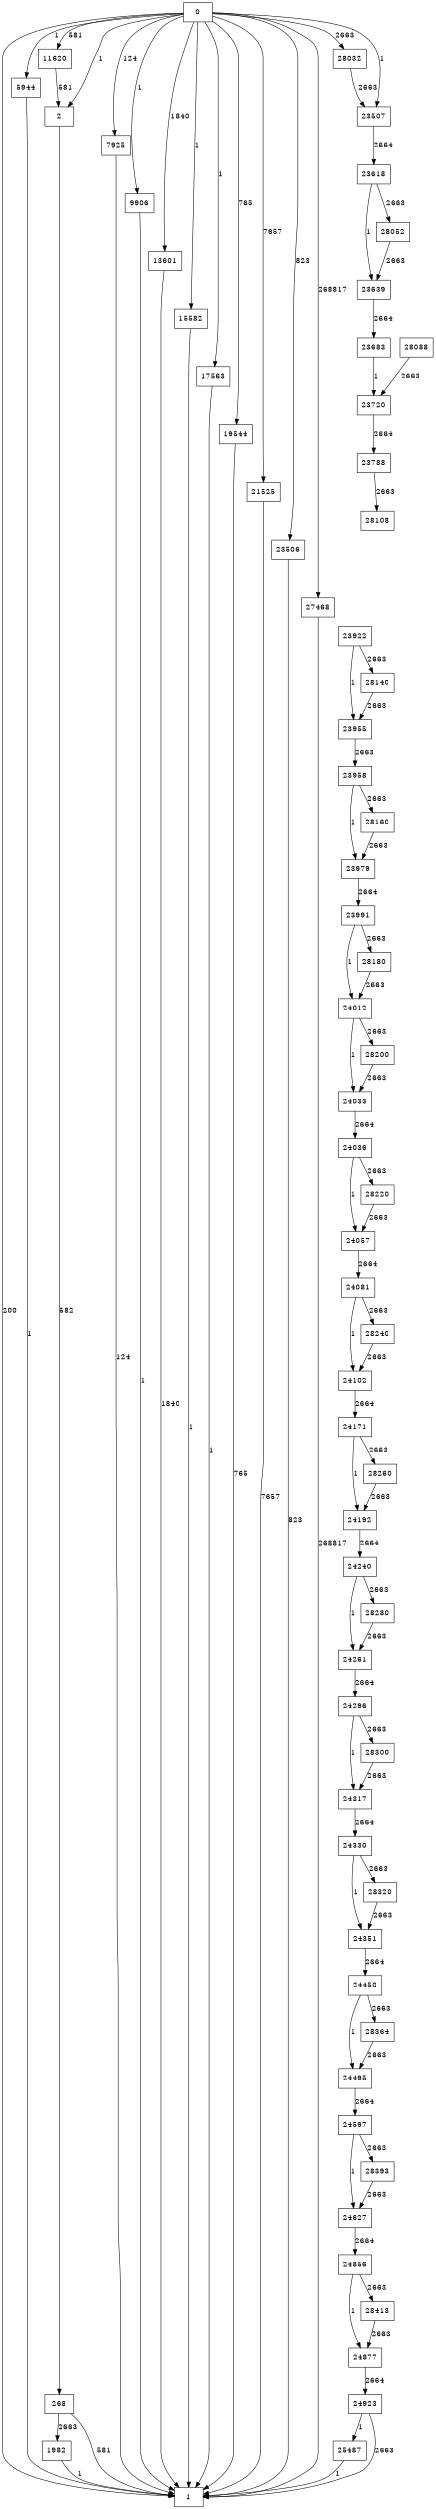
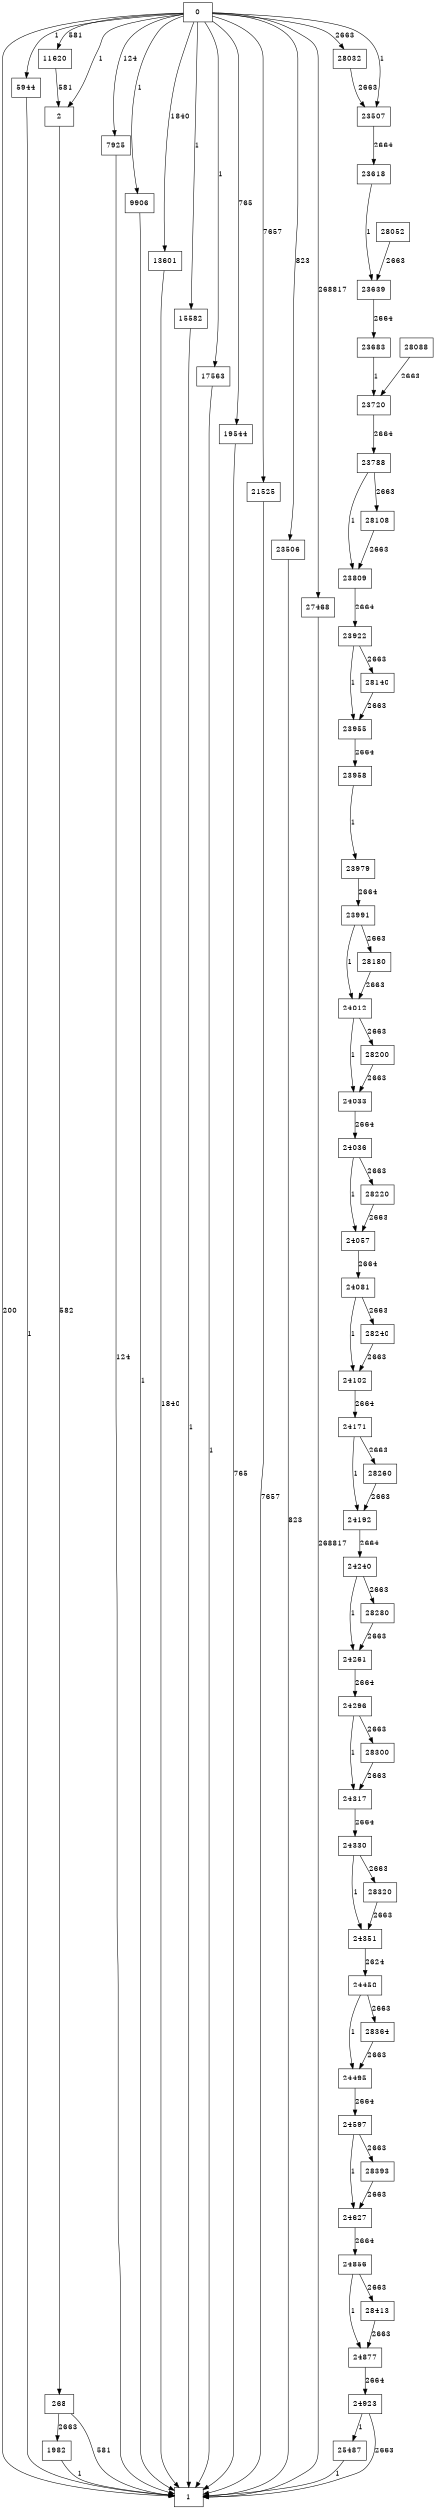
(382, 201) -> none
none -> (355, 579)
(365, 753) -> (365, 753)
(378, 822) -> none
(375, 1962) -> (375, 1962)
